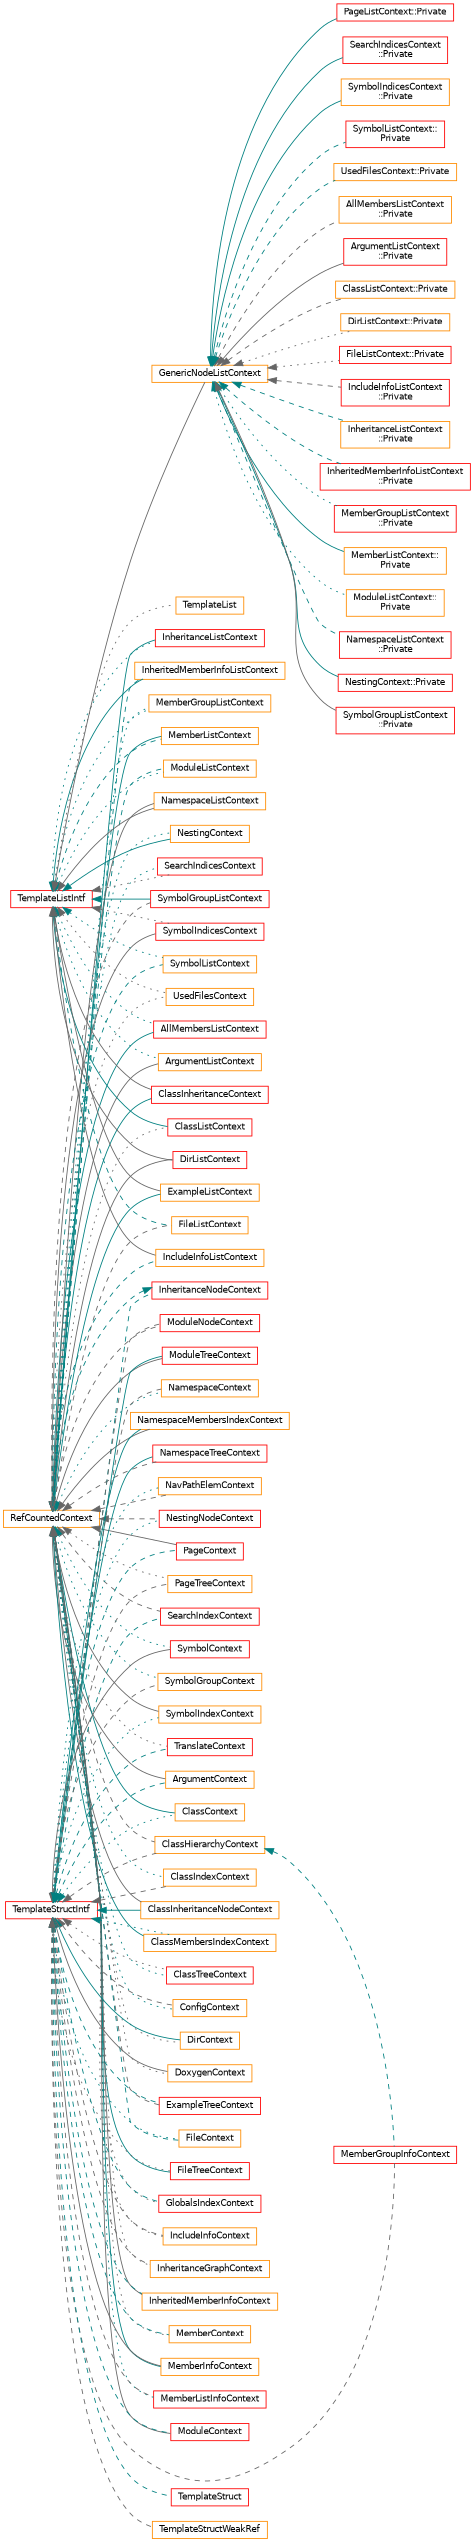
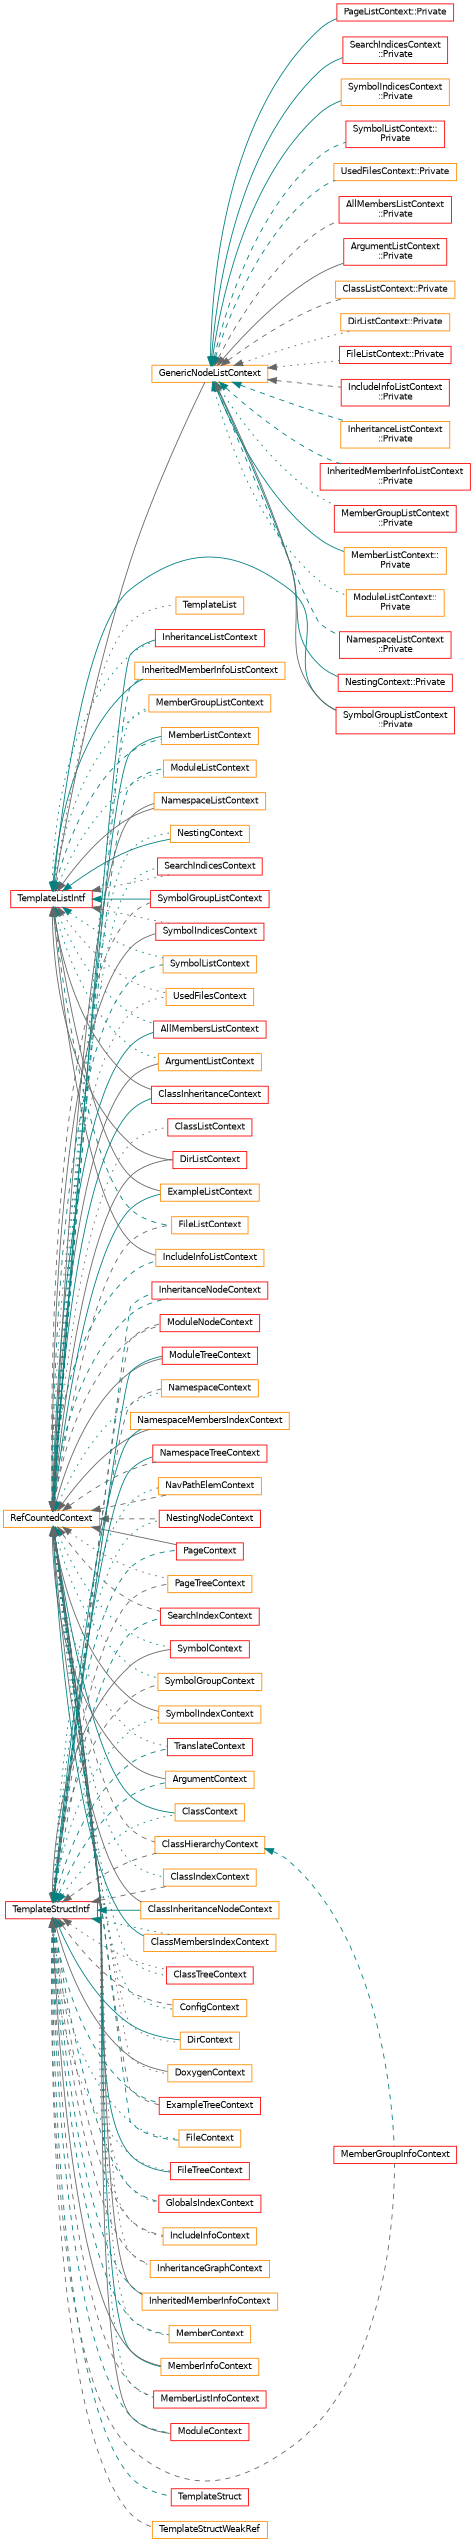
(395, 210) -> (395, 210)
(82, 1040) -> (133, 587)
(91, 1350) -> (83, 1382)
